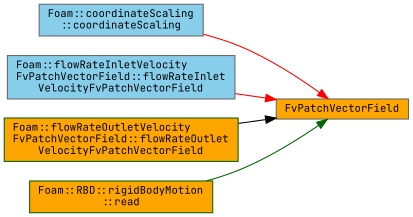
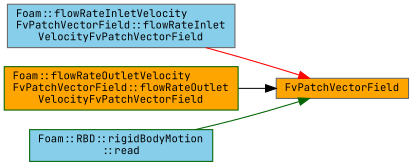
(121, 20) -> none
(121, 197) -> (121, 146)
